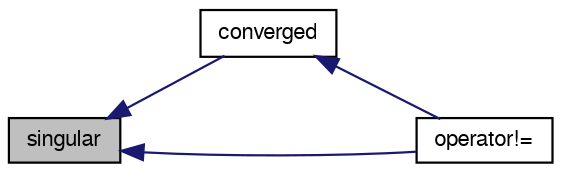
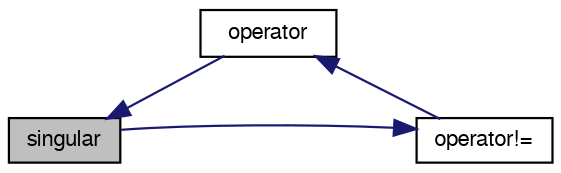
(268, 33) -> (268, 33)
(280, 155) -> (257, 125)
